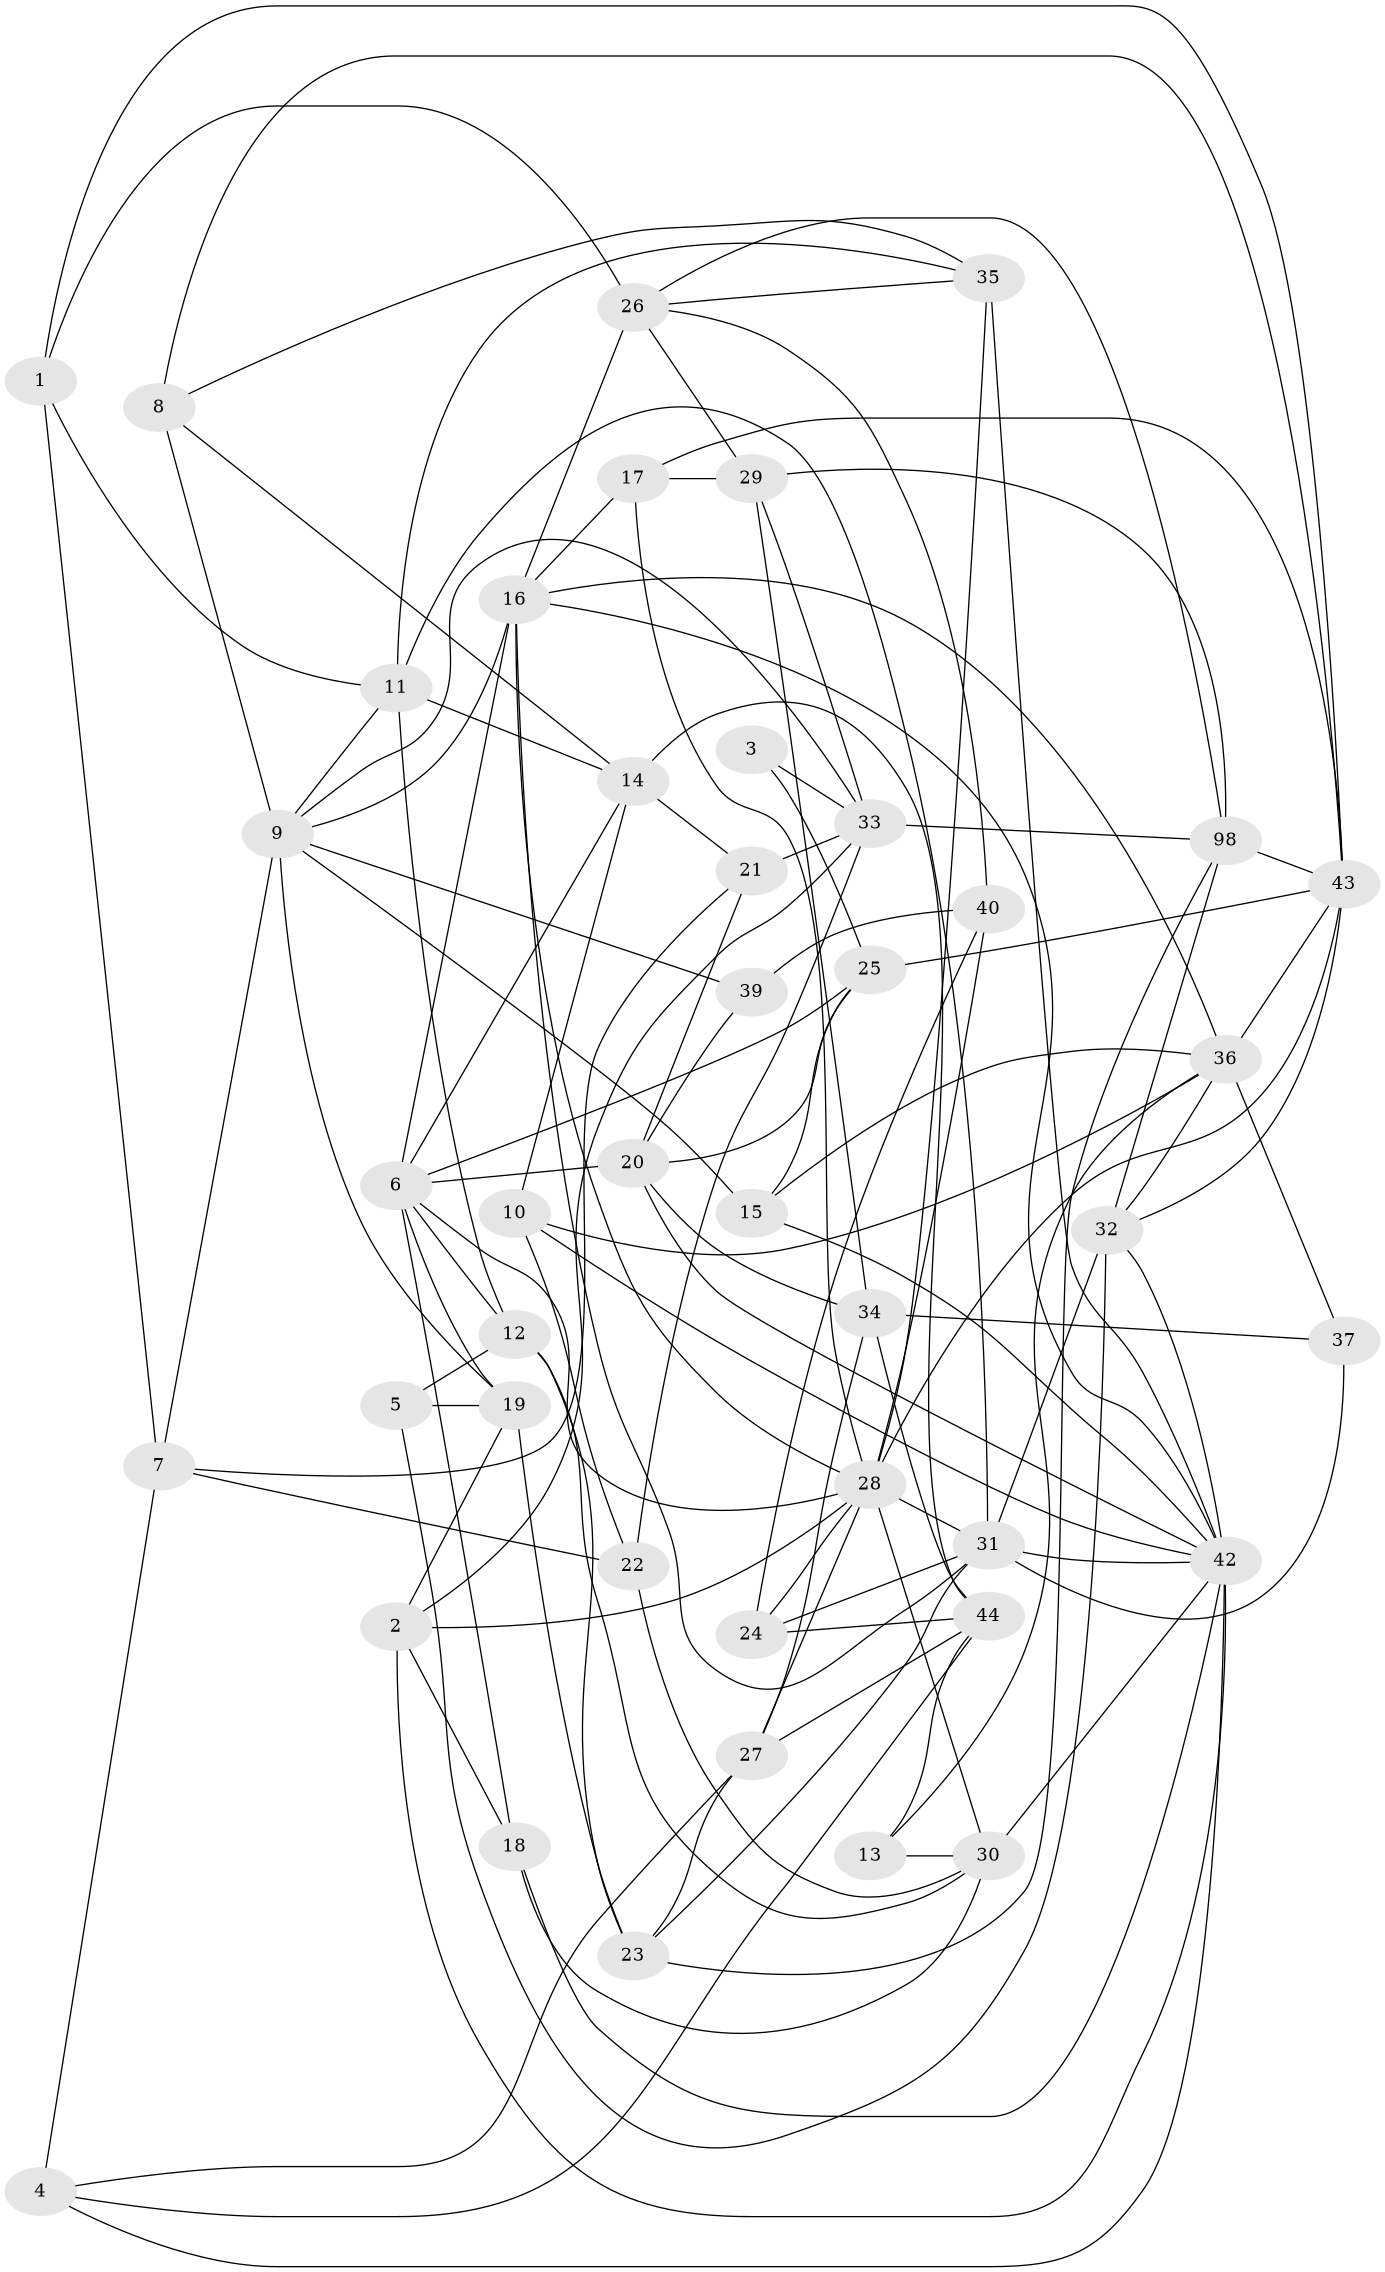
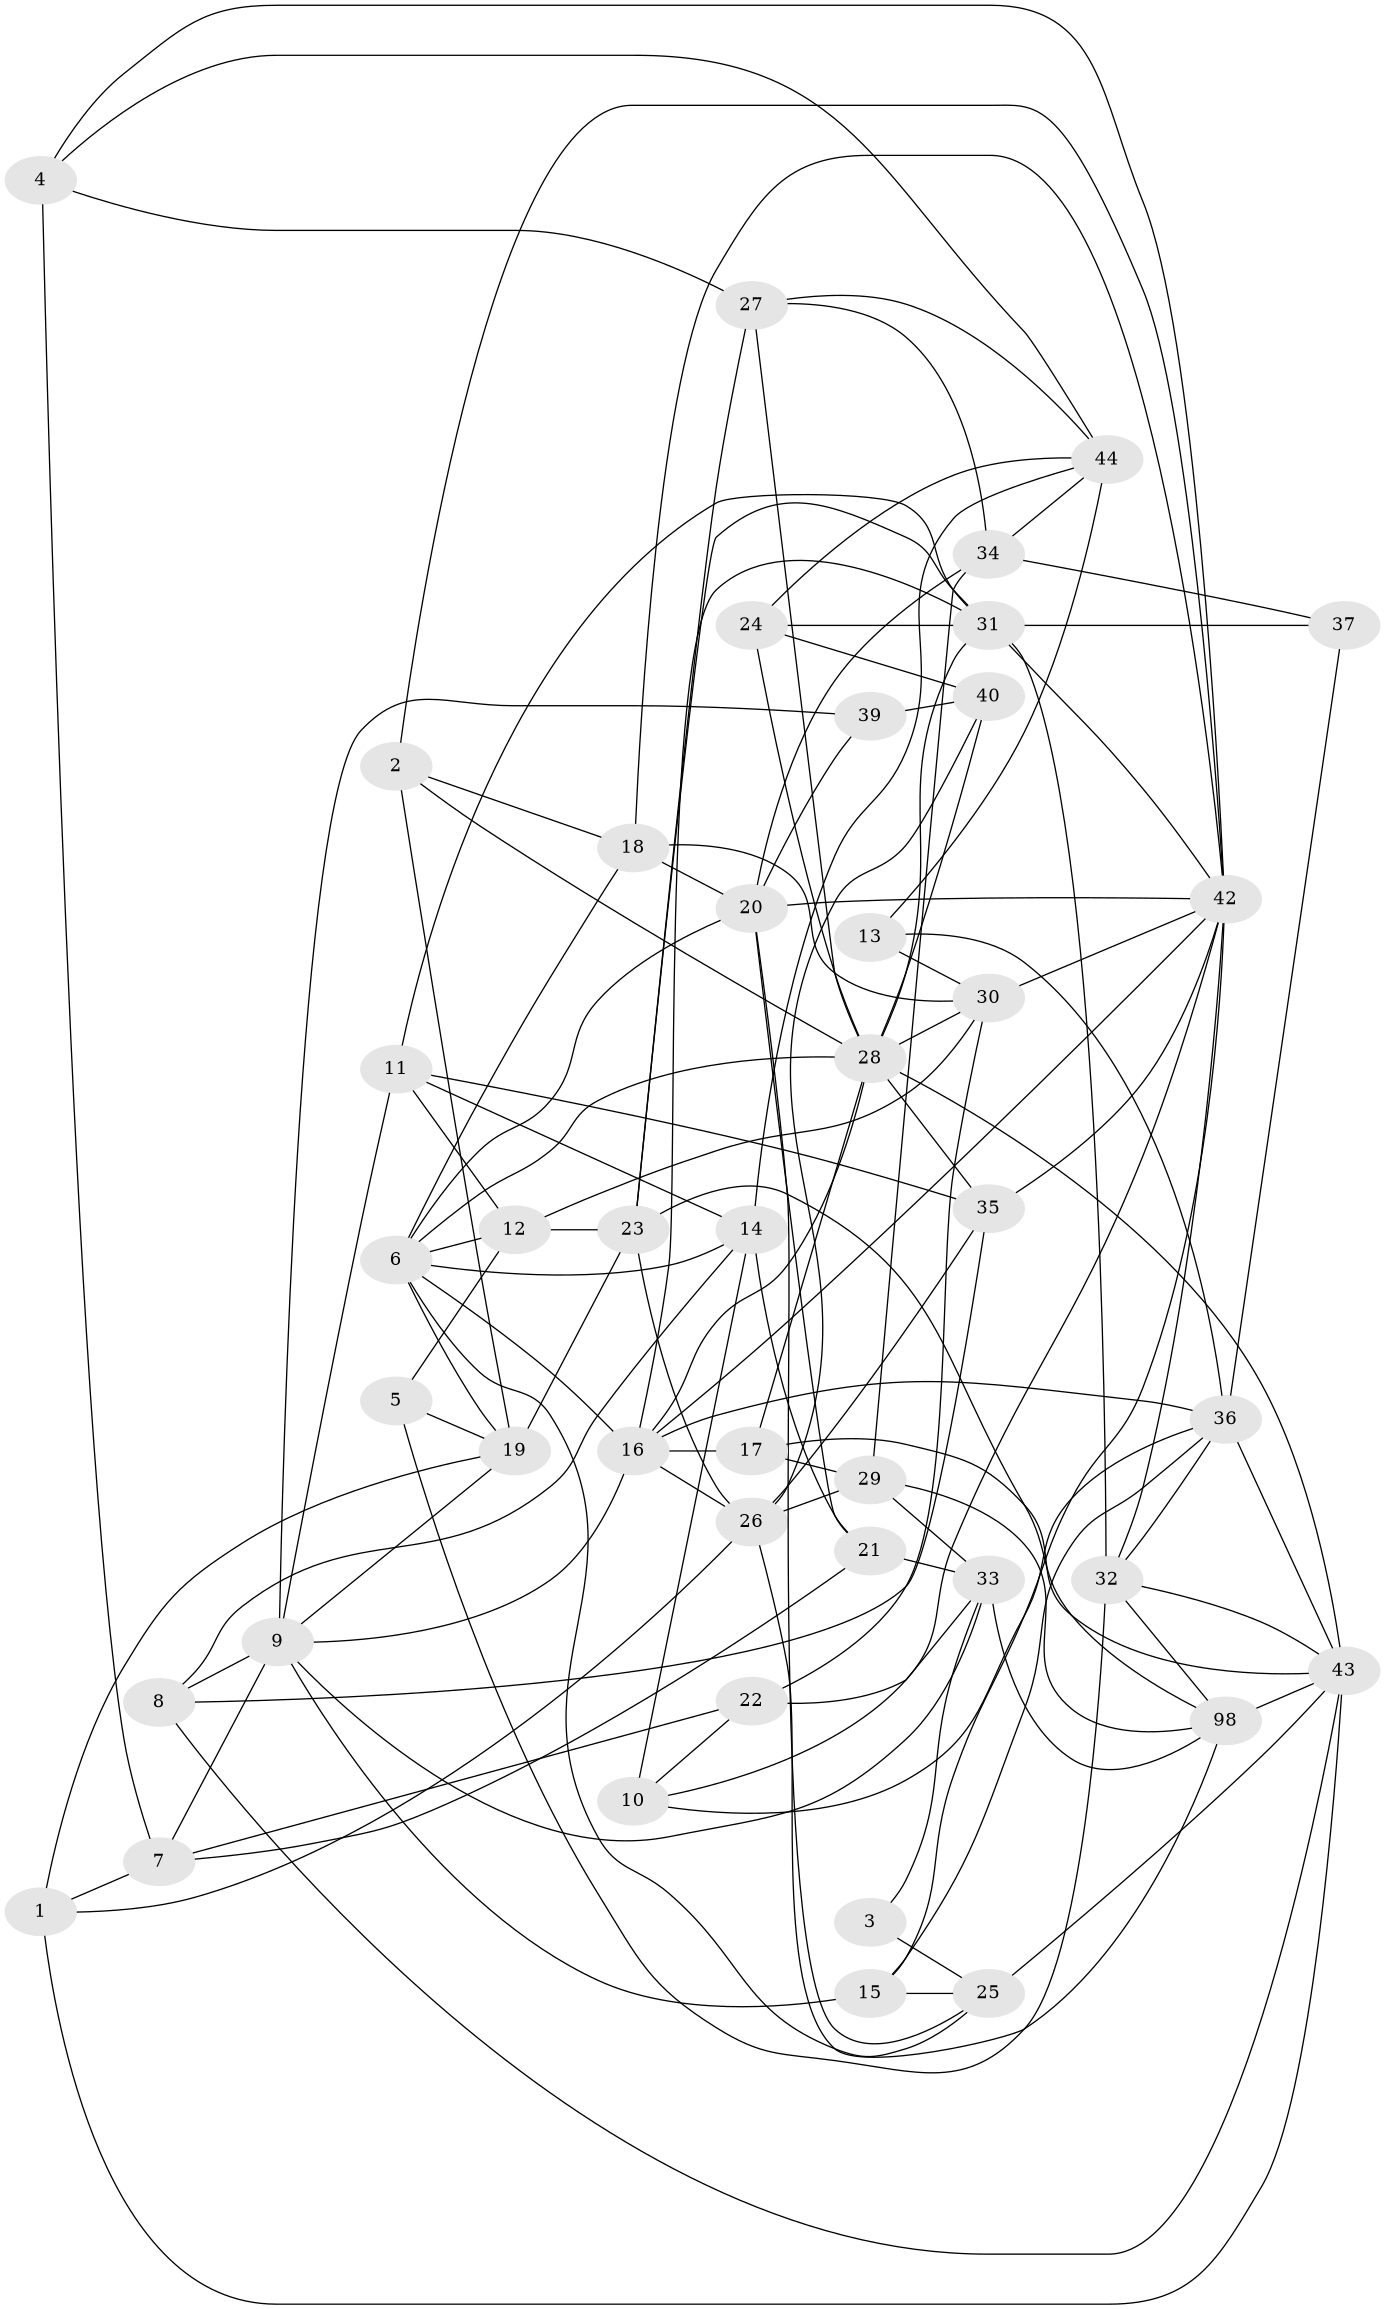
(173, 585) -> (181, 1589)
none -> (693, 878)
(595, 1137) -> none
none -> (671, 1384)
